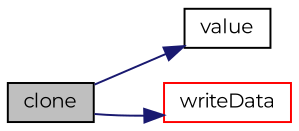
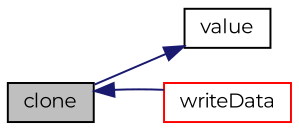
(119, 115) -> (139, 89)
